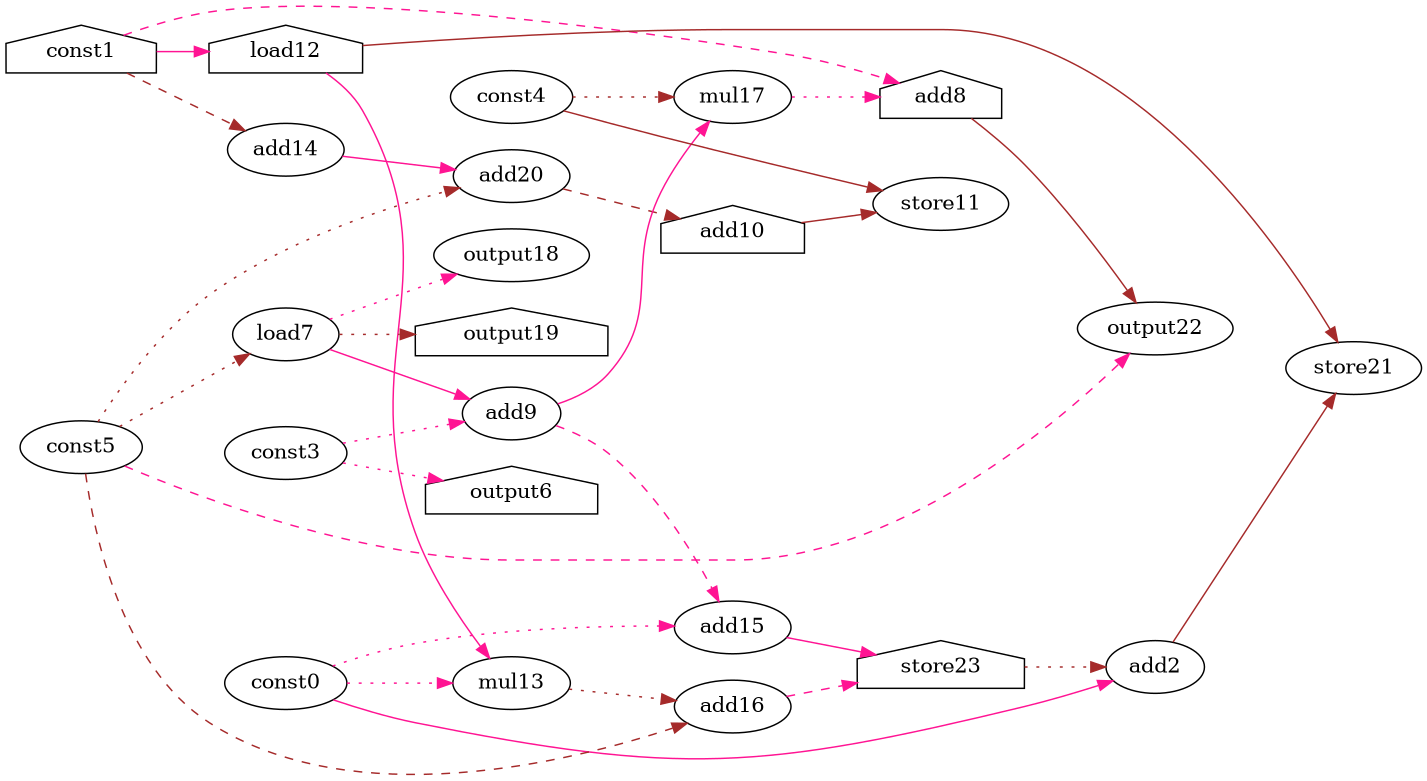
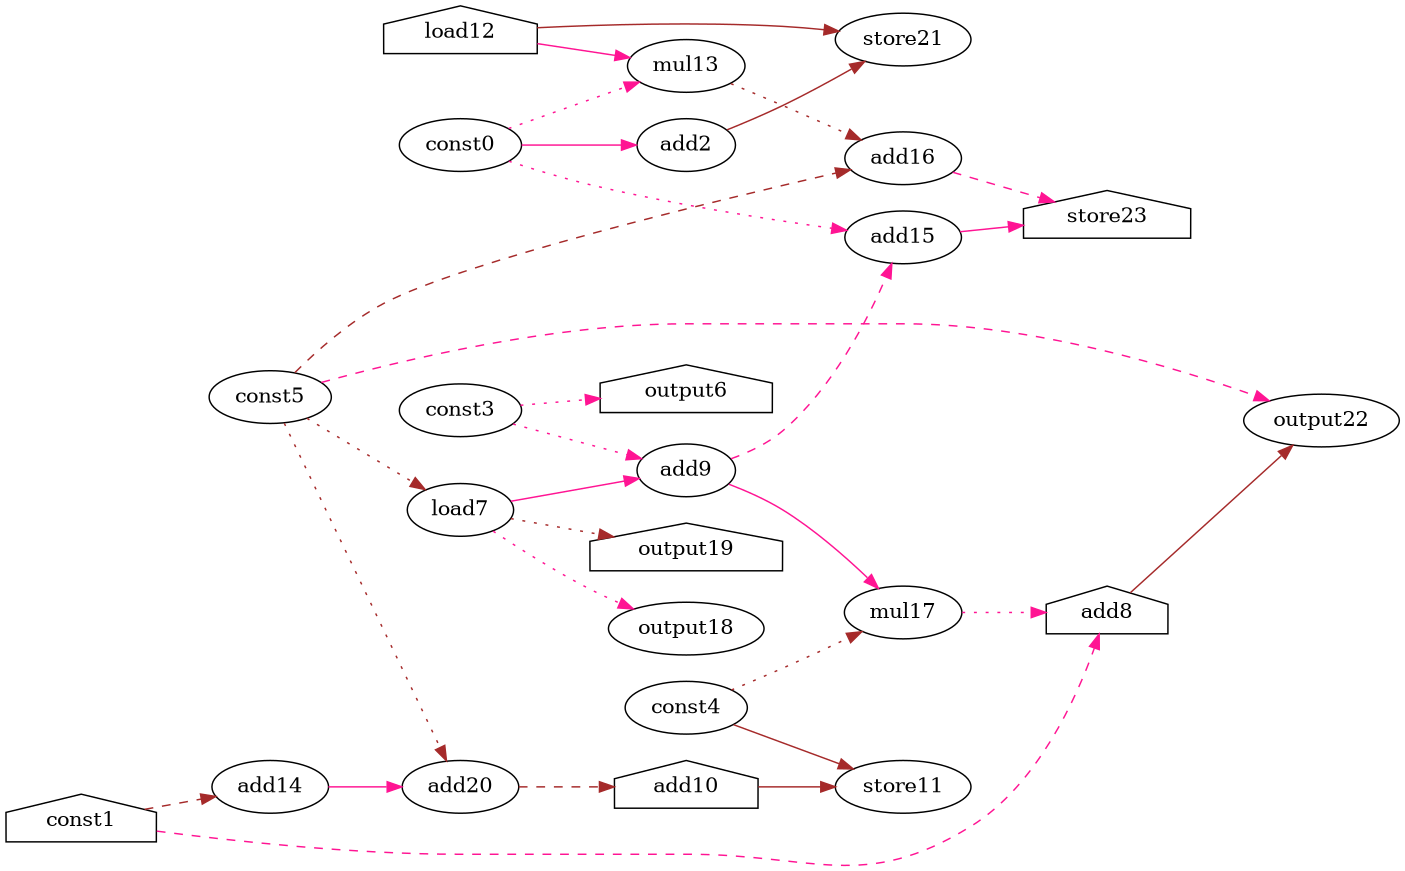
(175, 52) -> none
(1057, 667) -> none
